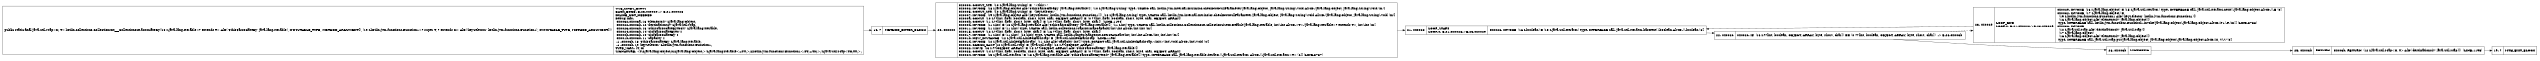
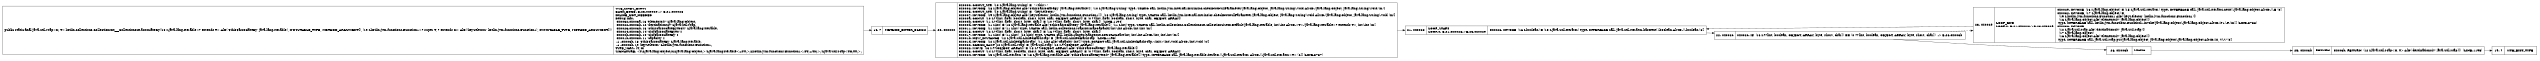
(2140, 50) -> (2140, 50)
(2520, 50) -> (2520, 50)
